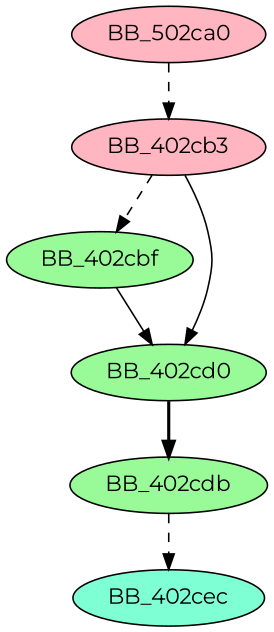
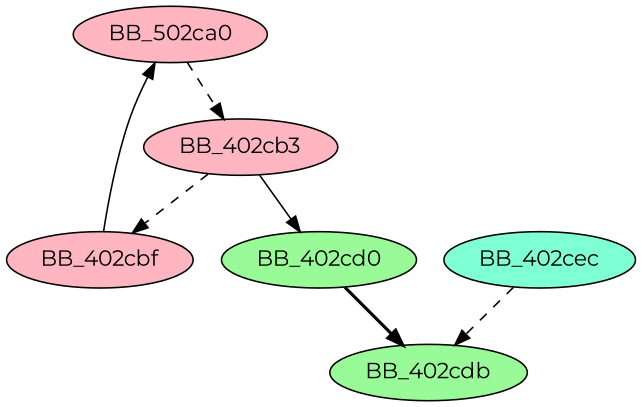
(100, 260) -> (100, 260)
(130, 309) -> (120, 152)
(169, 534) -> (490, 311)
